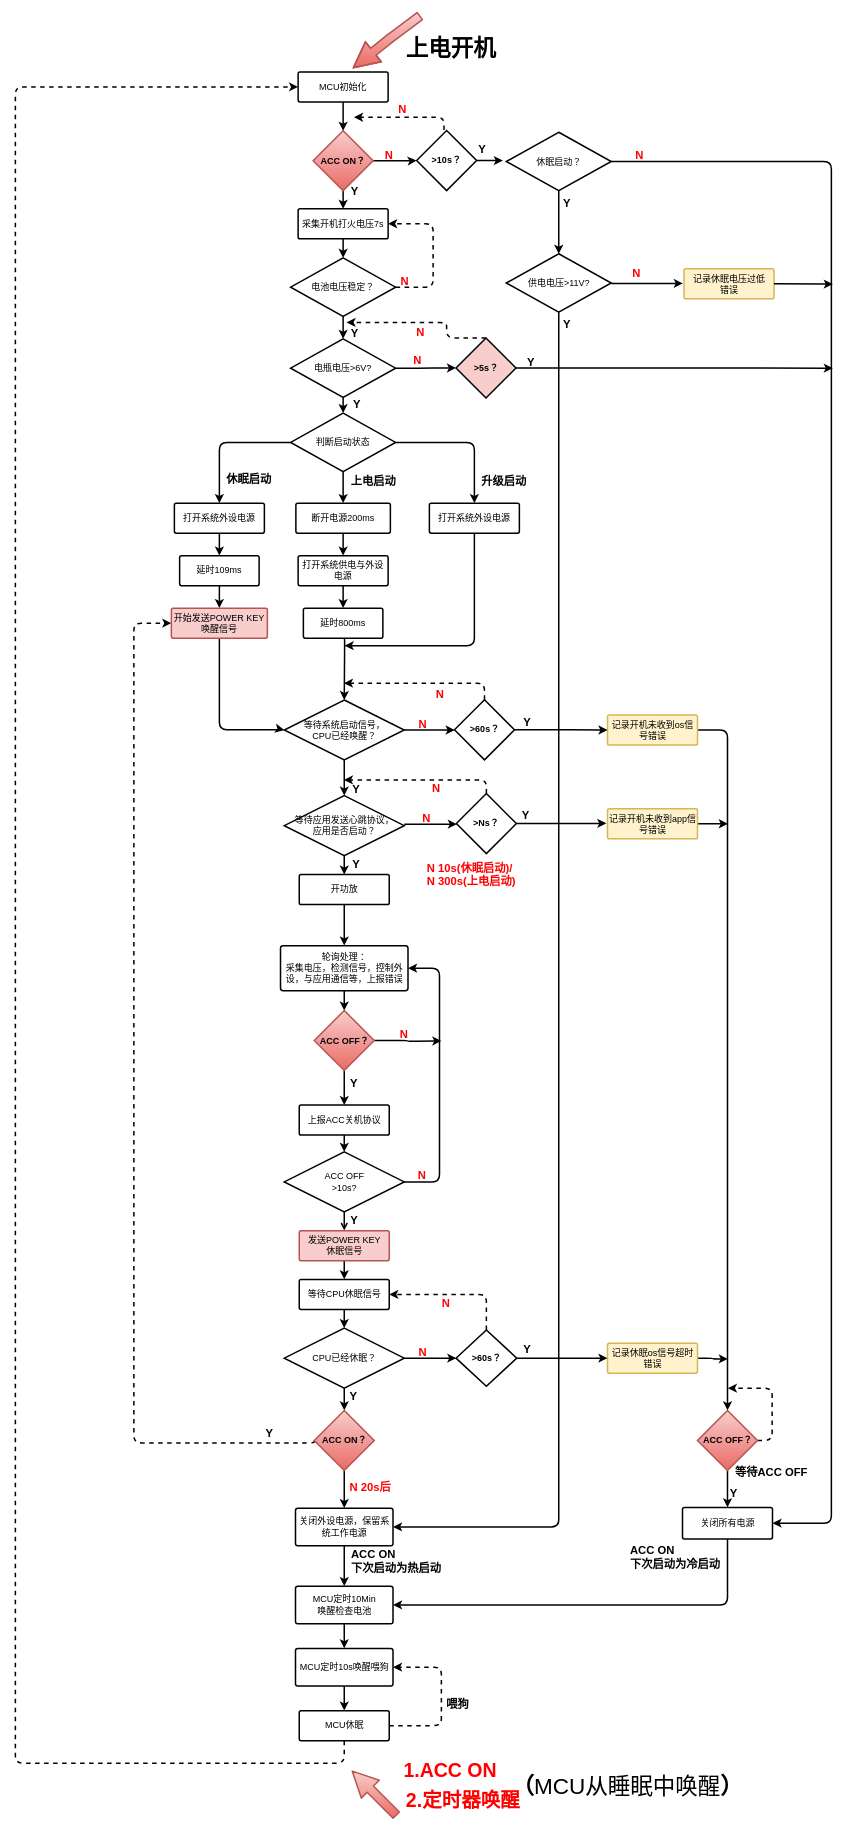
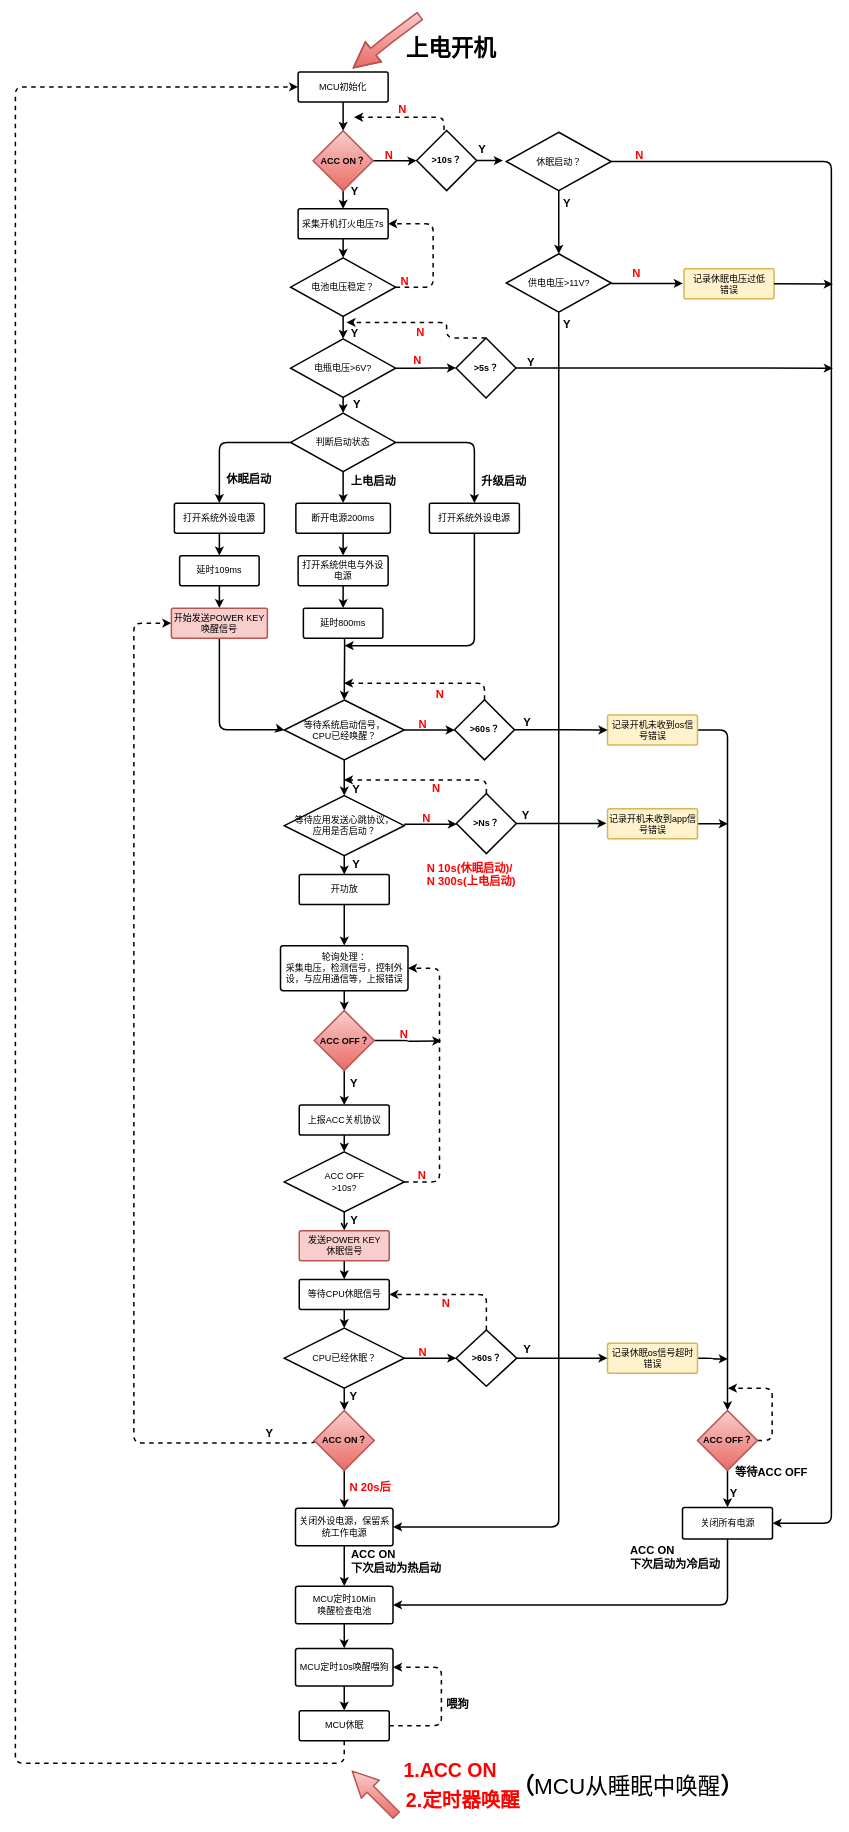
(486, 368) -> (486, 368)
(440, 1079) -> (440, 1079)
